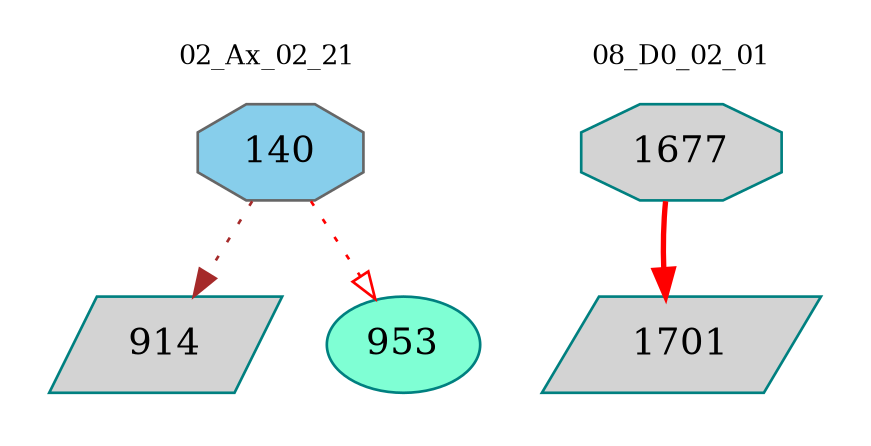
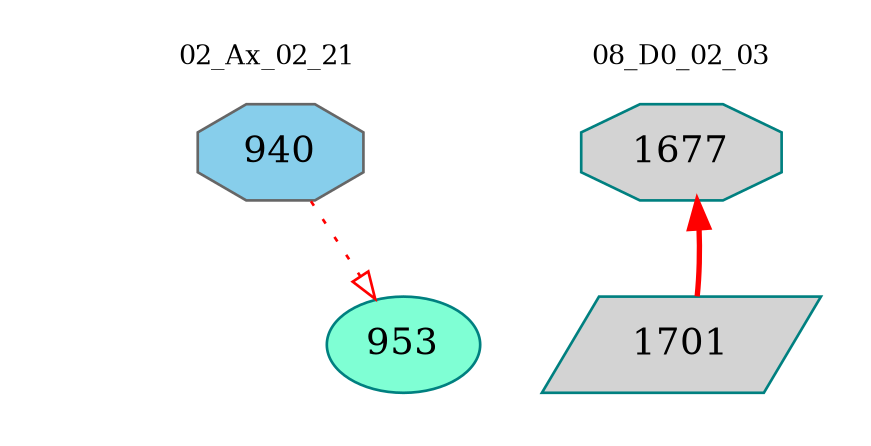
(681, 57) -> (681, 57)
(281, 152) -> (281, 152)
(664, 235) -> (699, 262)
(166, 345) -> none
